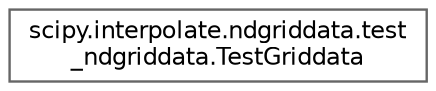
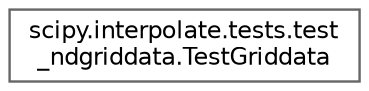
(218, 46) -> (185, 46)
